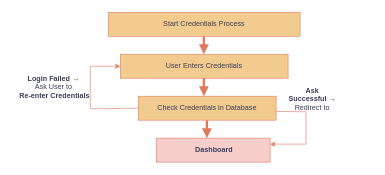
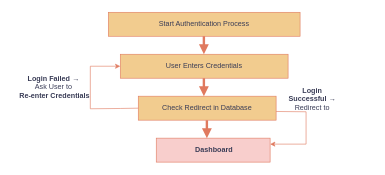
(204, 24) -> (204, 24)
(313, 99) -> (313, 99)
(207, 108) -> (207, 108)
